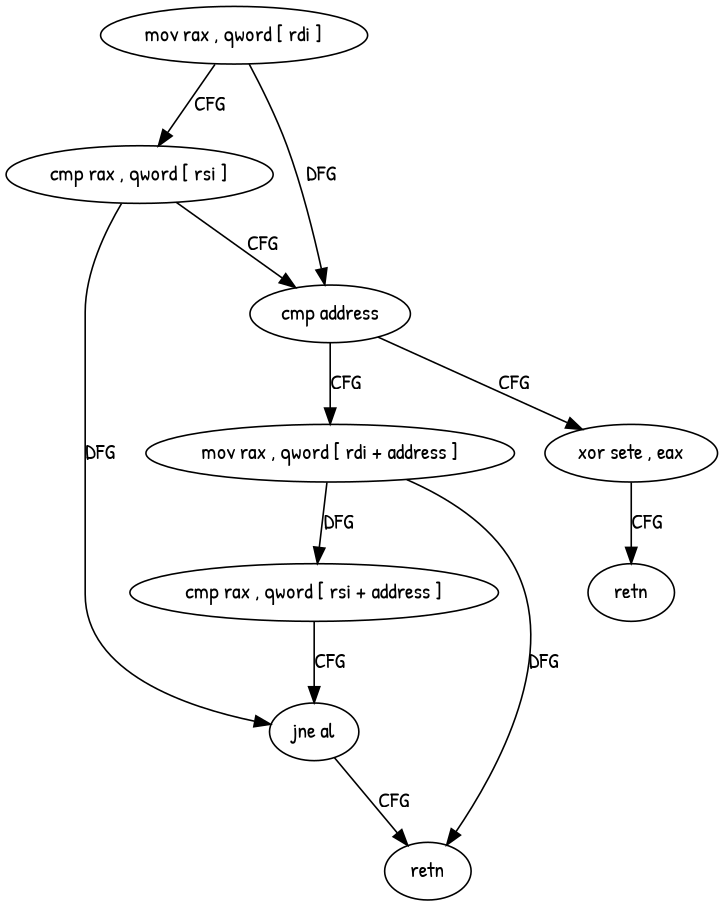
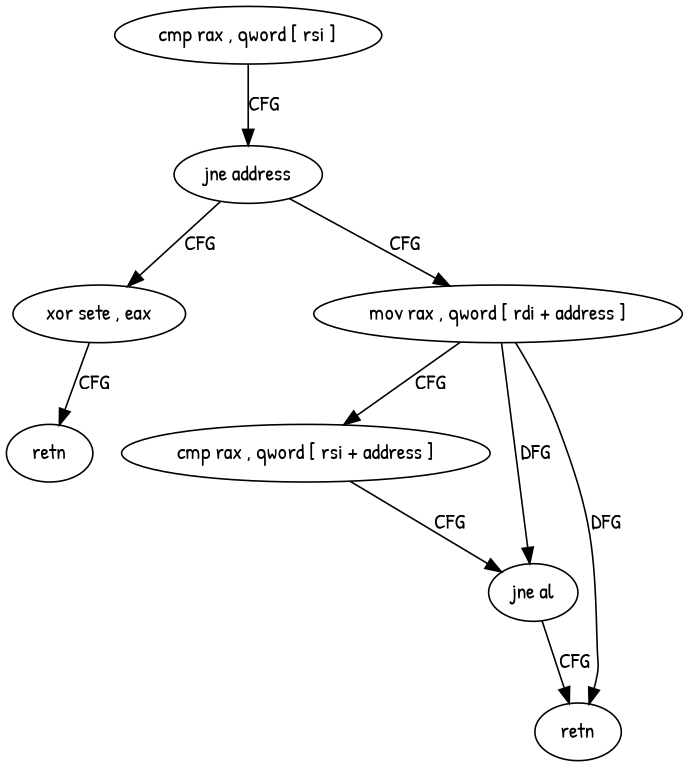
(234, 35) -> none
(330, 314) -> (248, 175)
(85, 509) -> (515, 445)
(339, 523) -> (431, 384)
